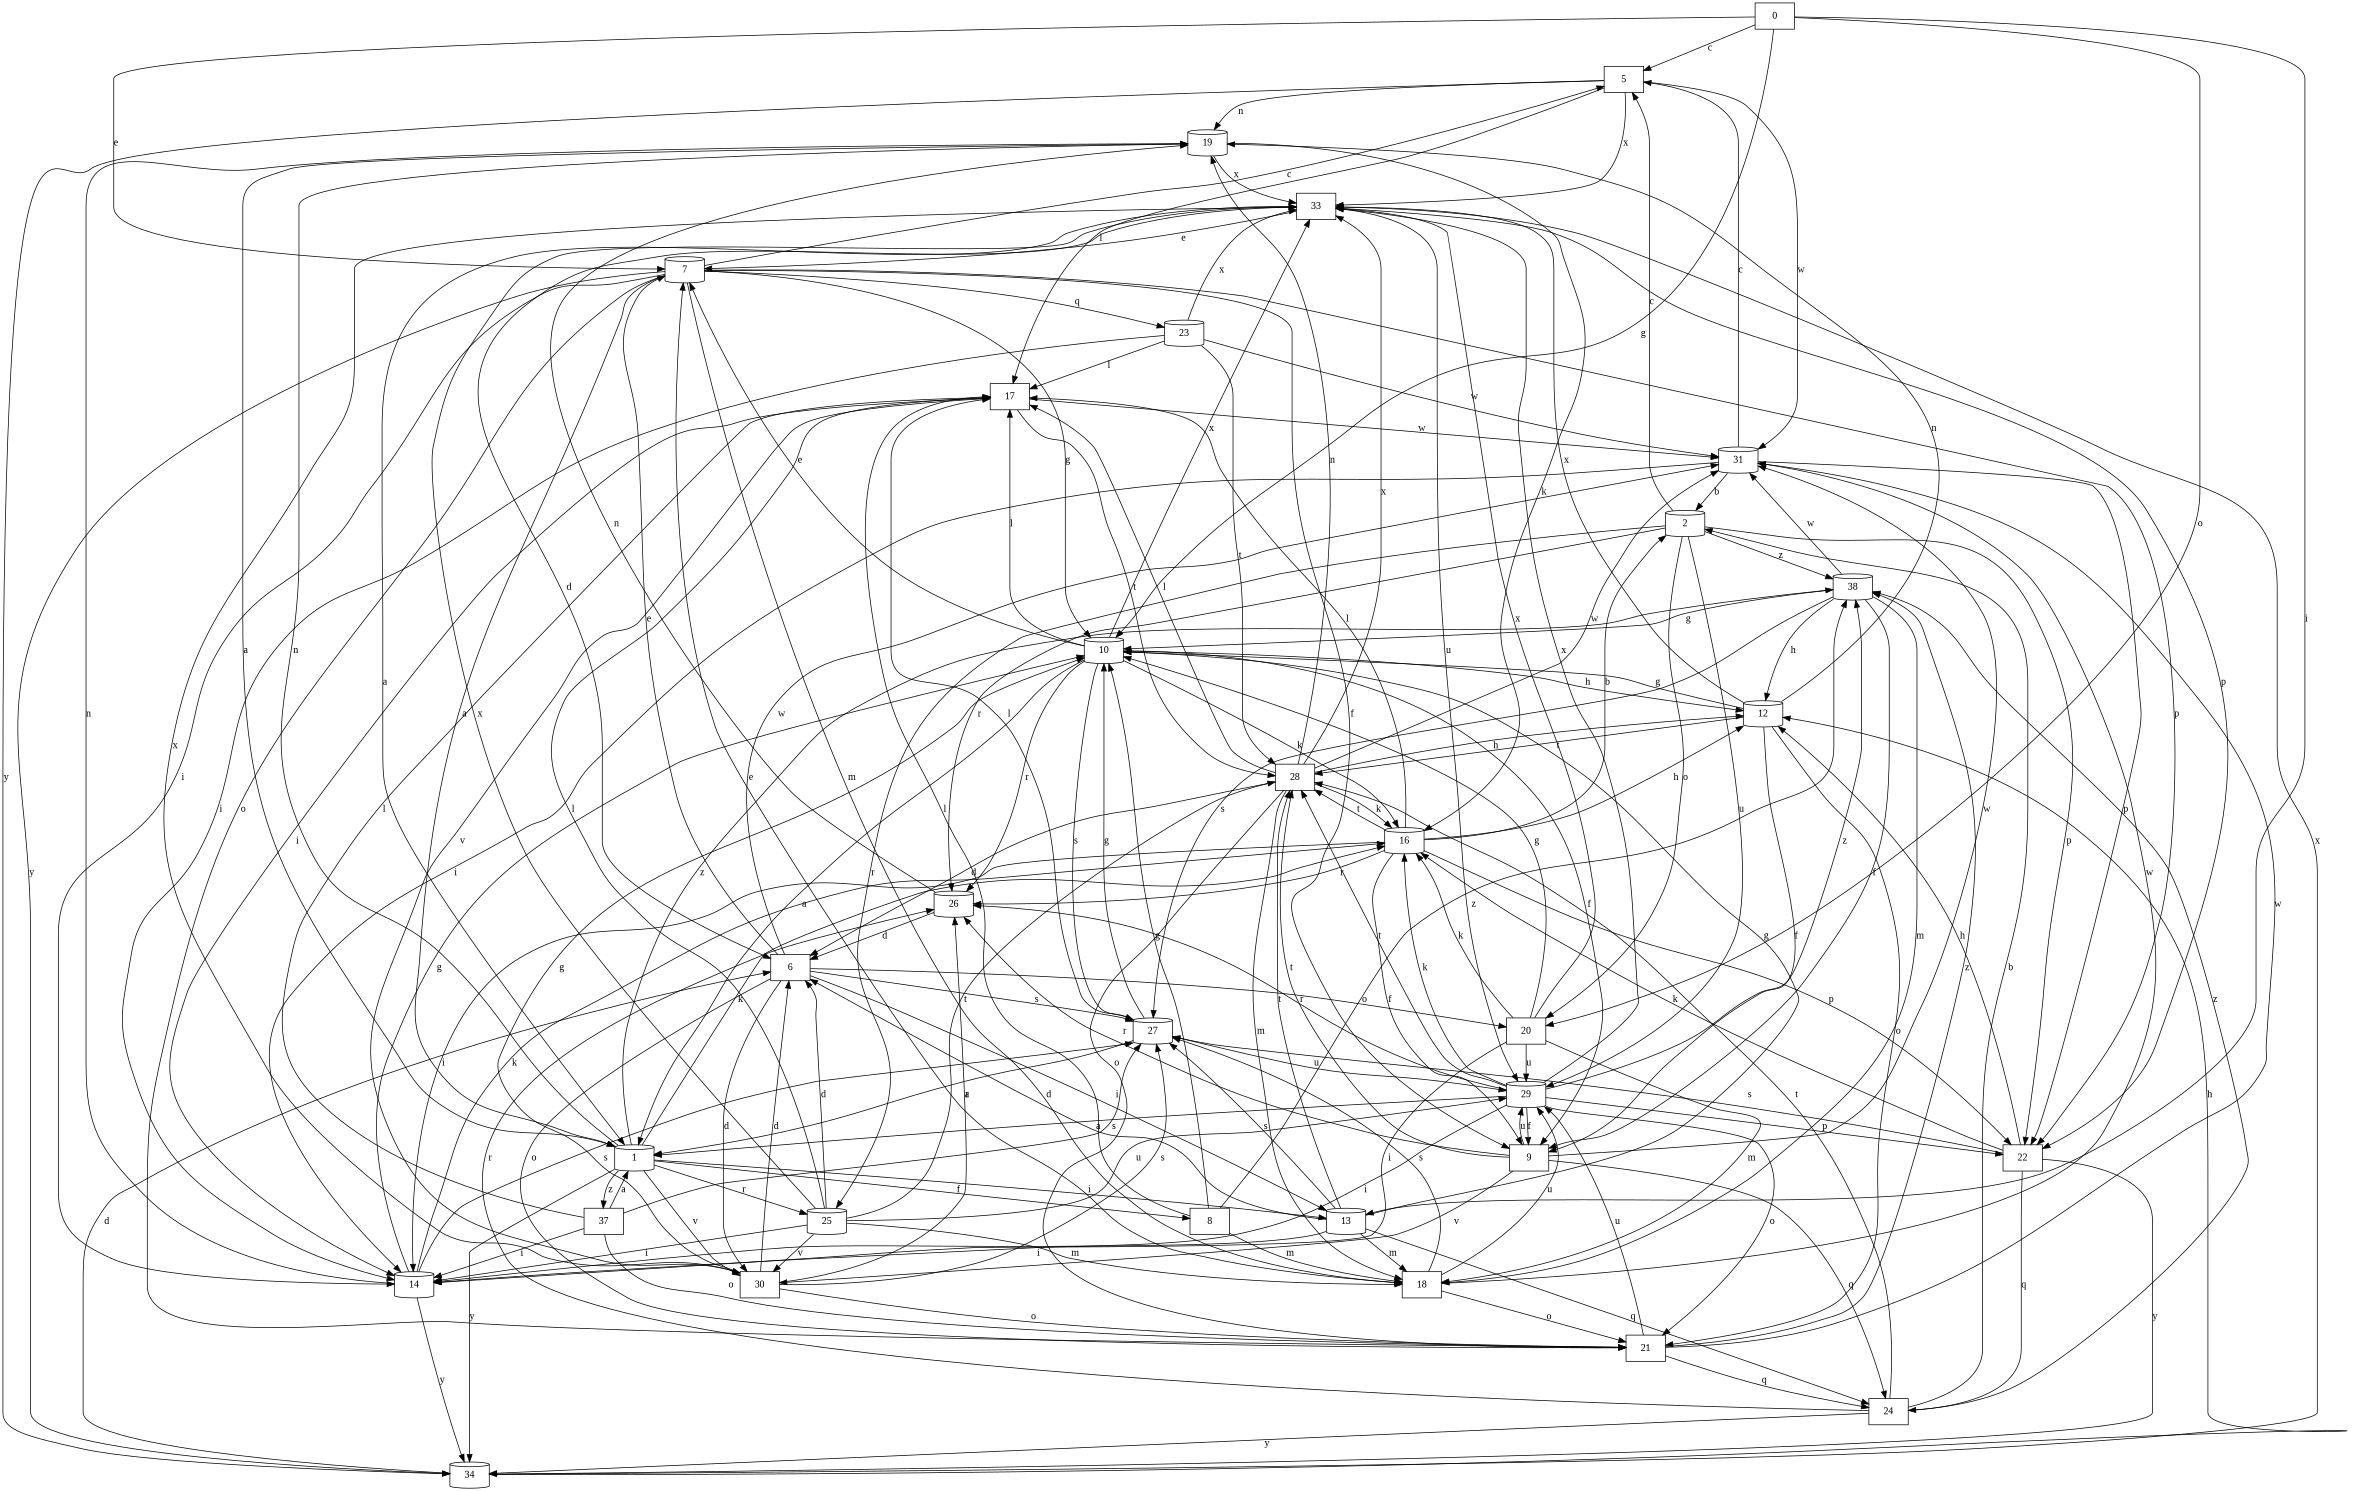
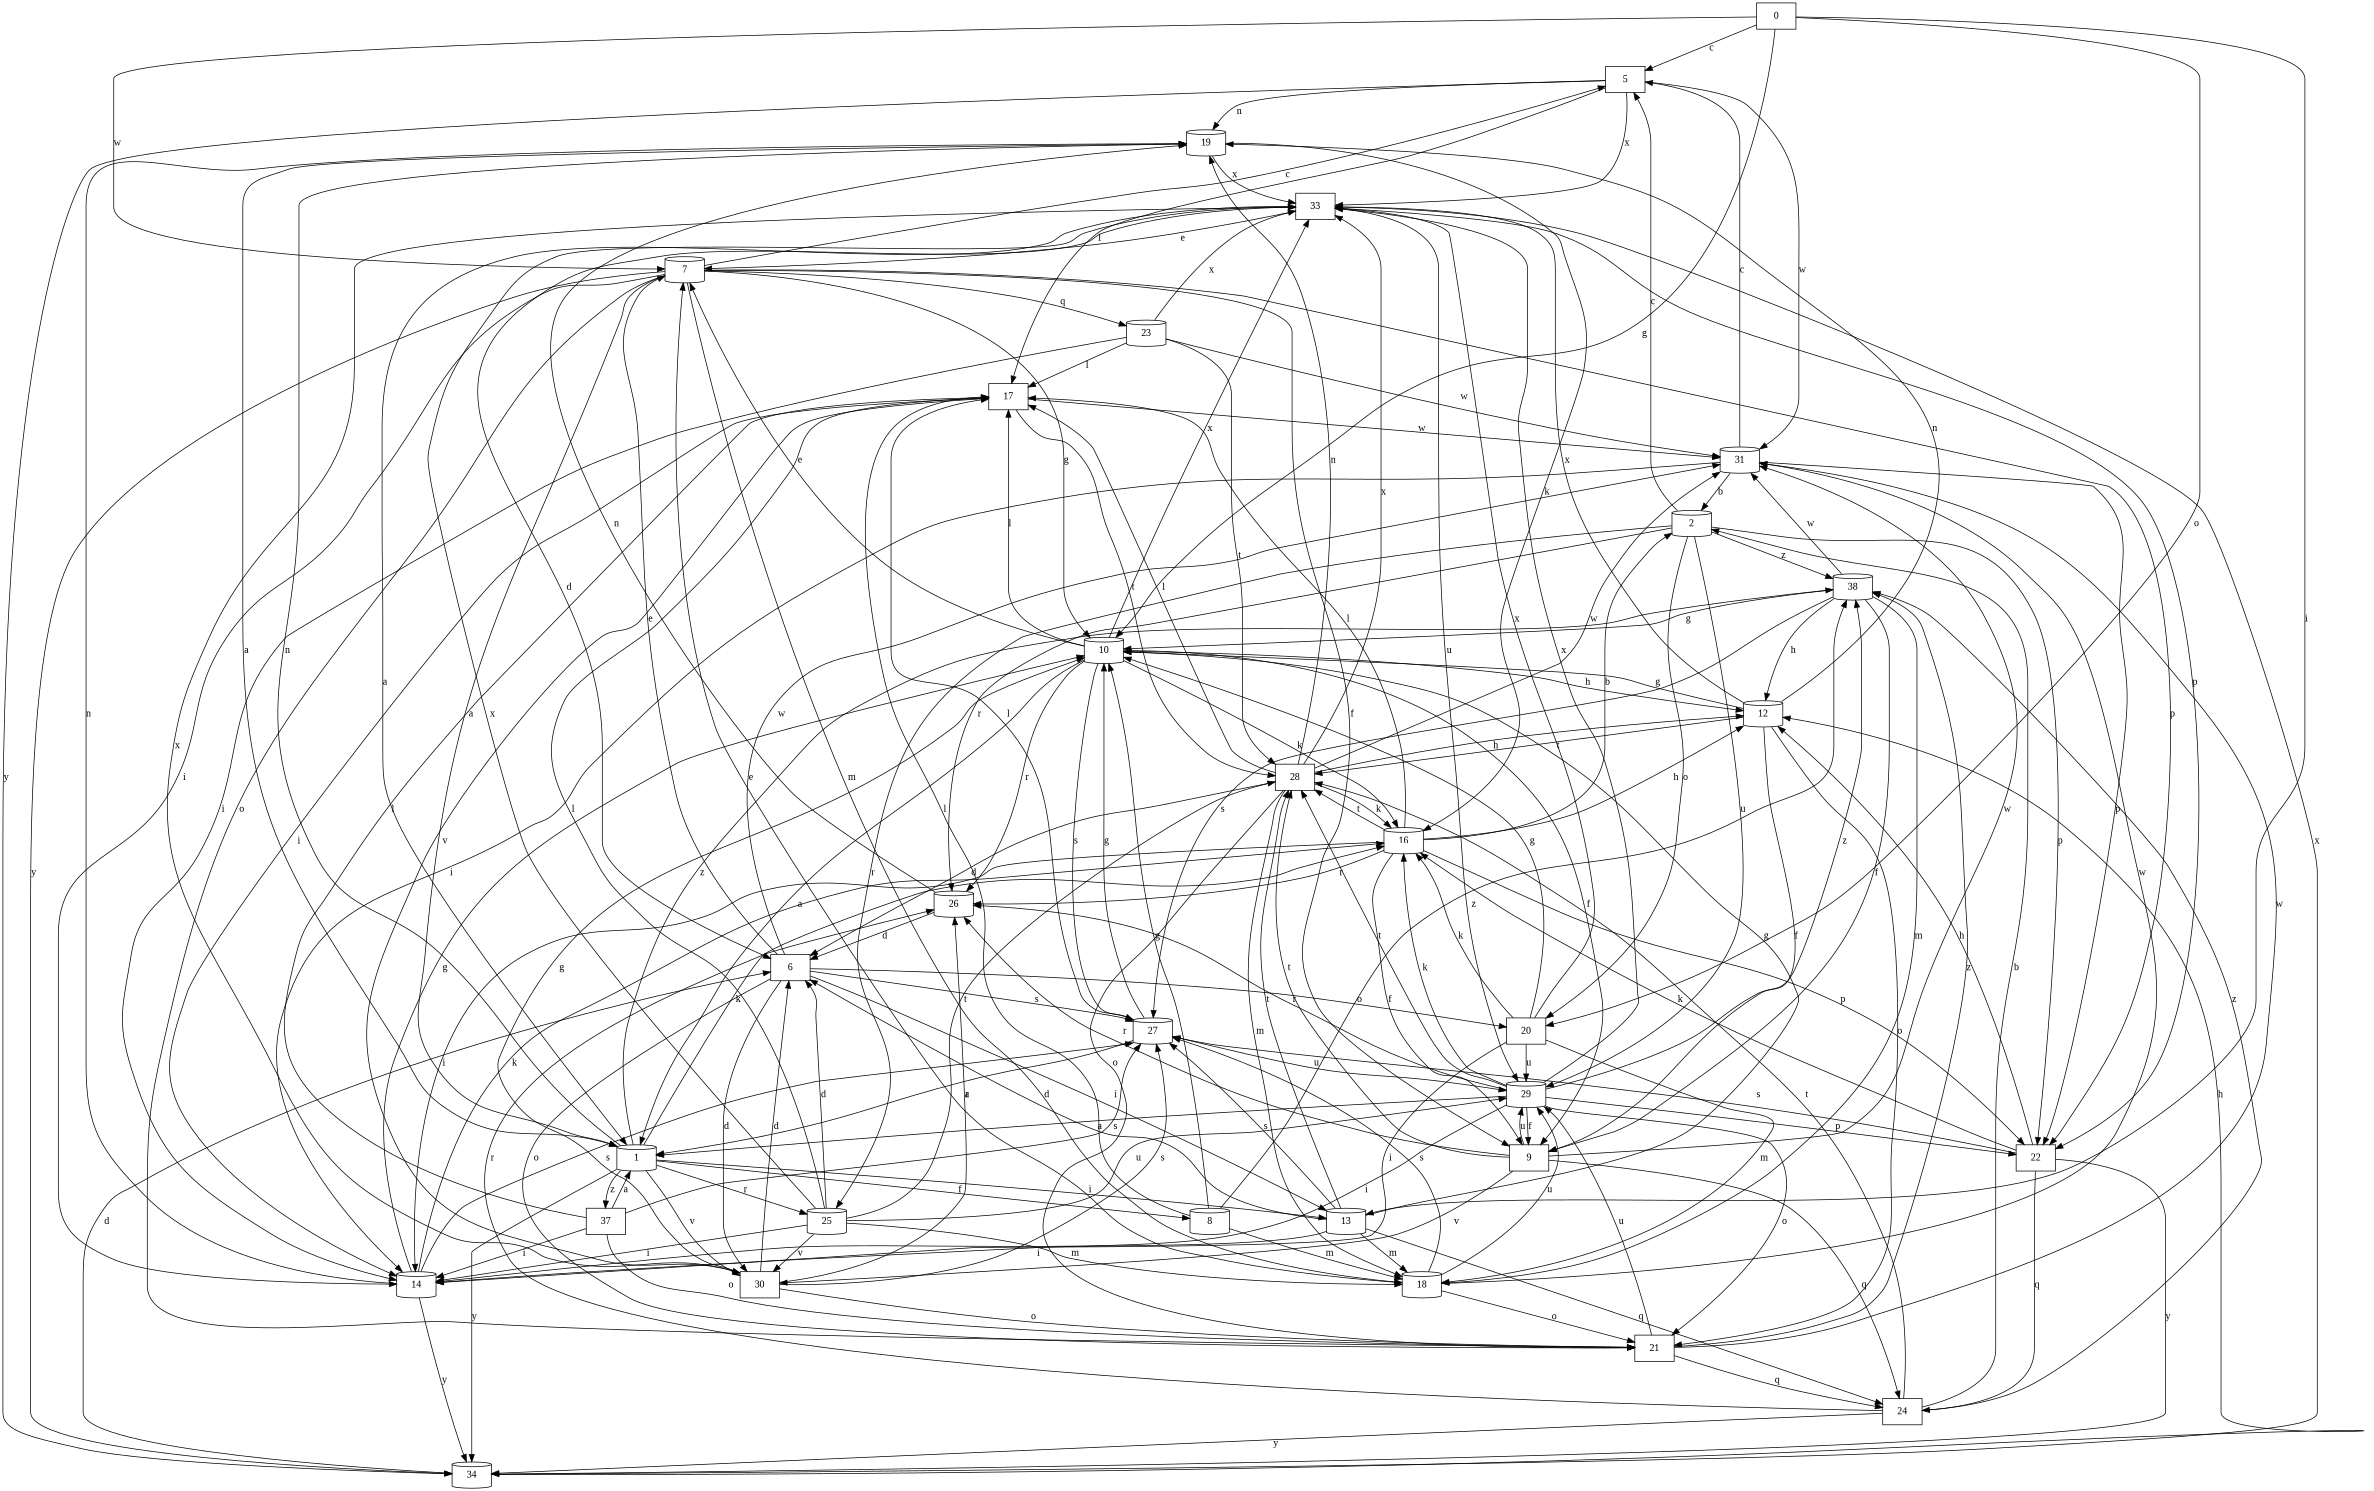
(116, 143) -> (117, 143)
(1210, 1221) -> (1210, 1221)
(1422, 1285) -> (1422, 1285)
